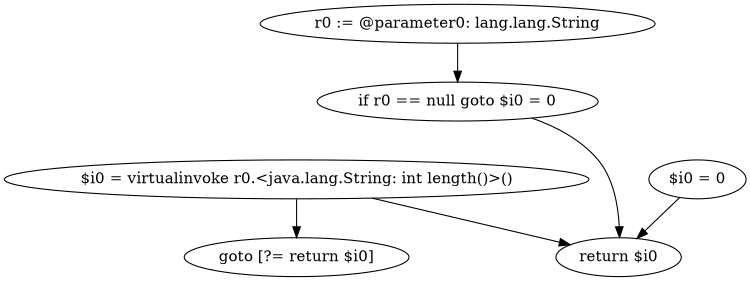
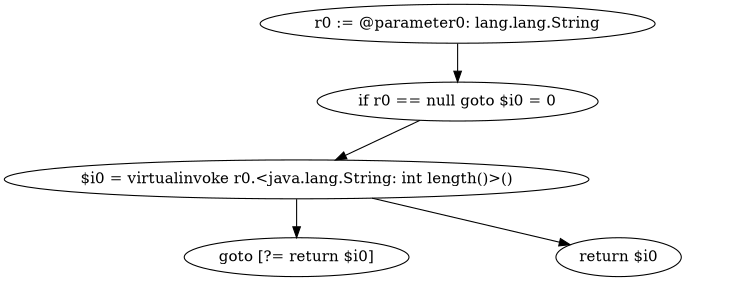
(595, 157) -> (383, 138)
(697, 179) -> none
